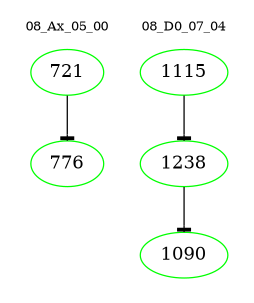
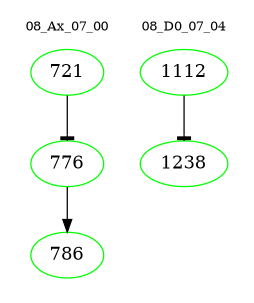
(67, 27) -> (67, 27)
(184, 72) -> (184, 72)
none -> (67, 255)
(184, 255) -> none
